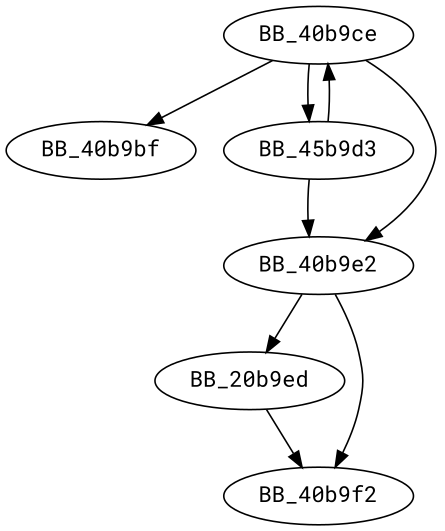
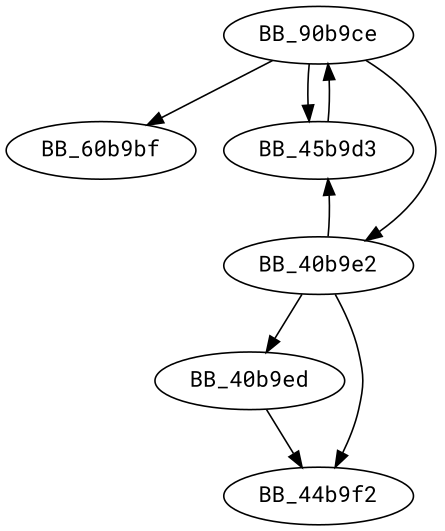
(319, 35) -> (319, 35)
(101, 150) -> (101, 150)
(308, 200) -> (329, 216)
(250, 381) -> (250, 381)
(319, 496) -> (319, 496)
